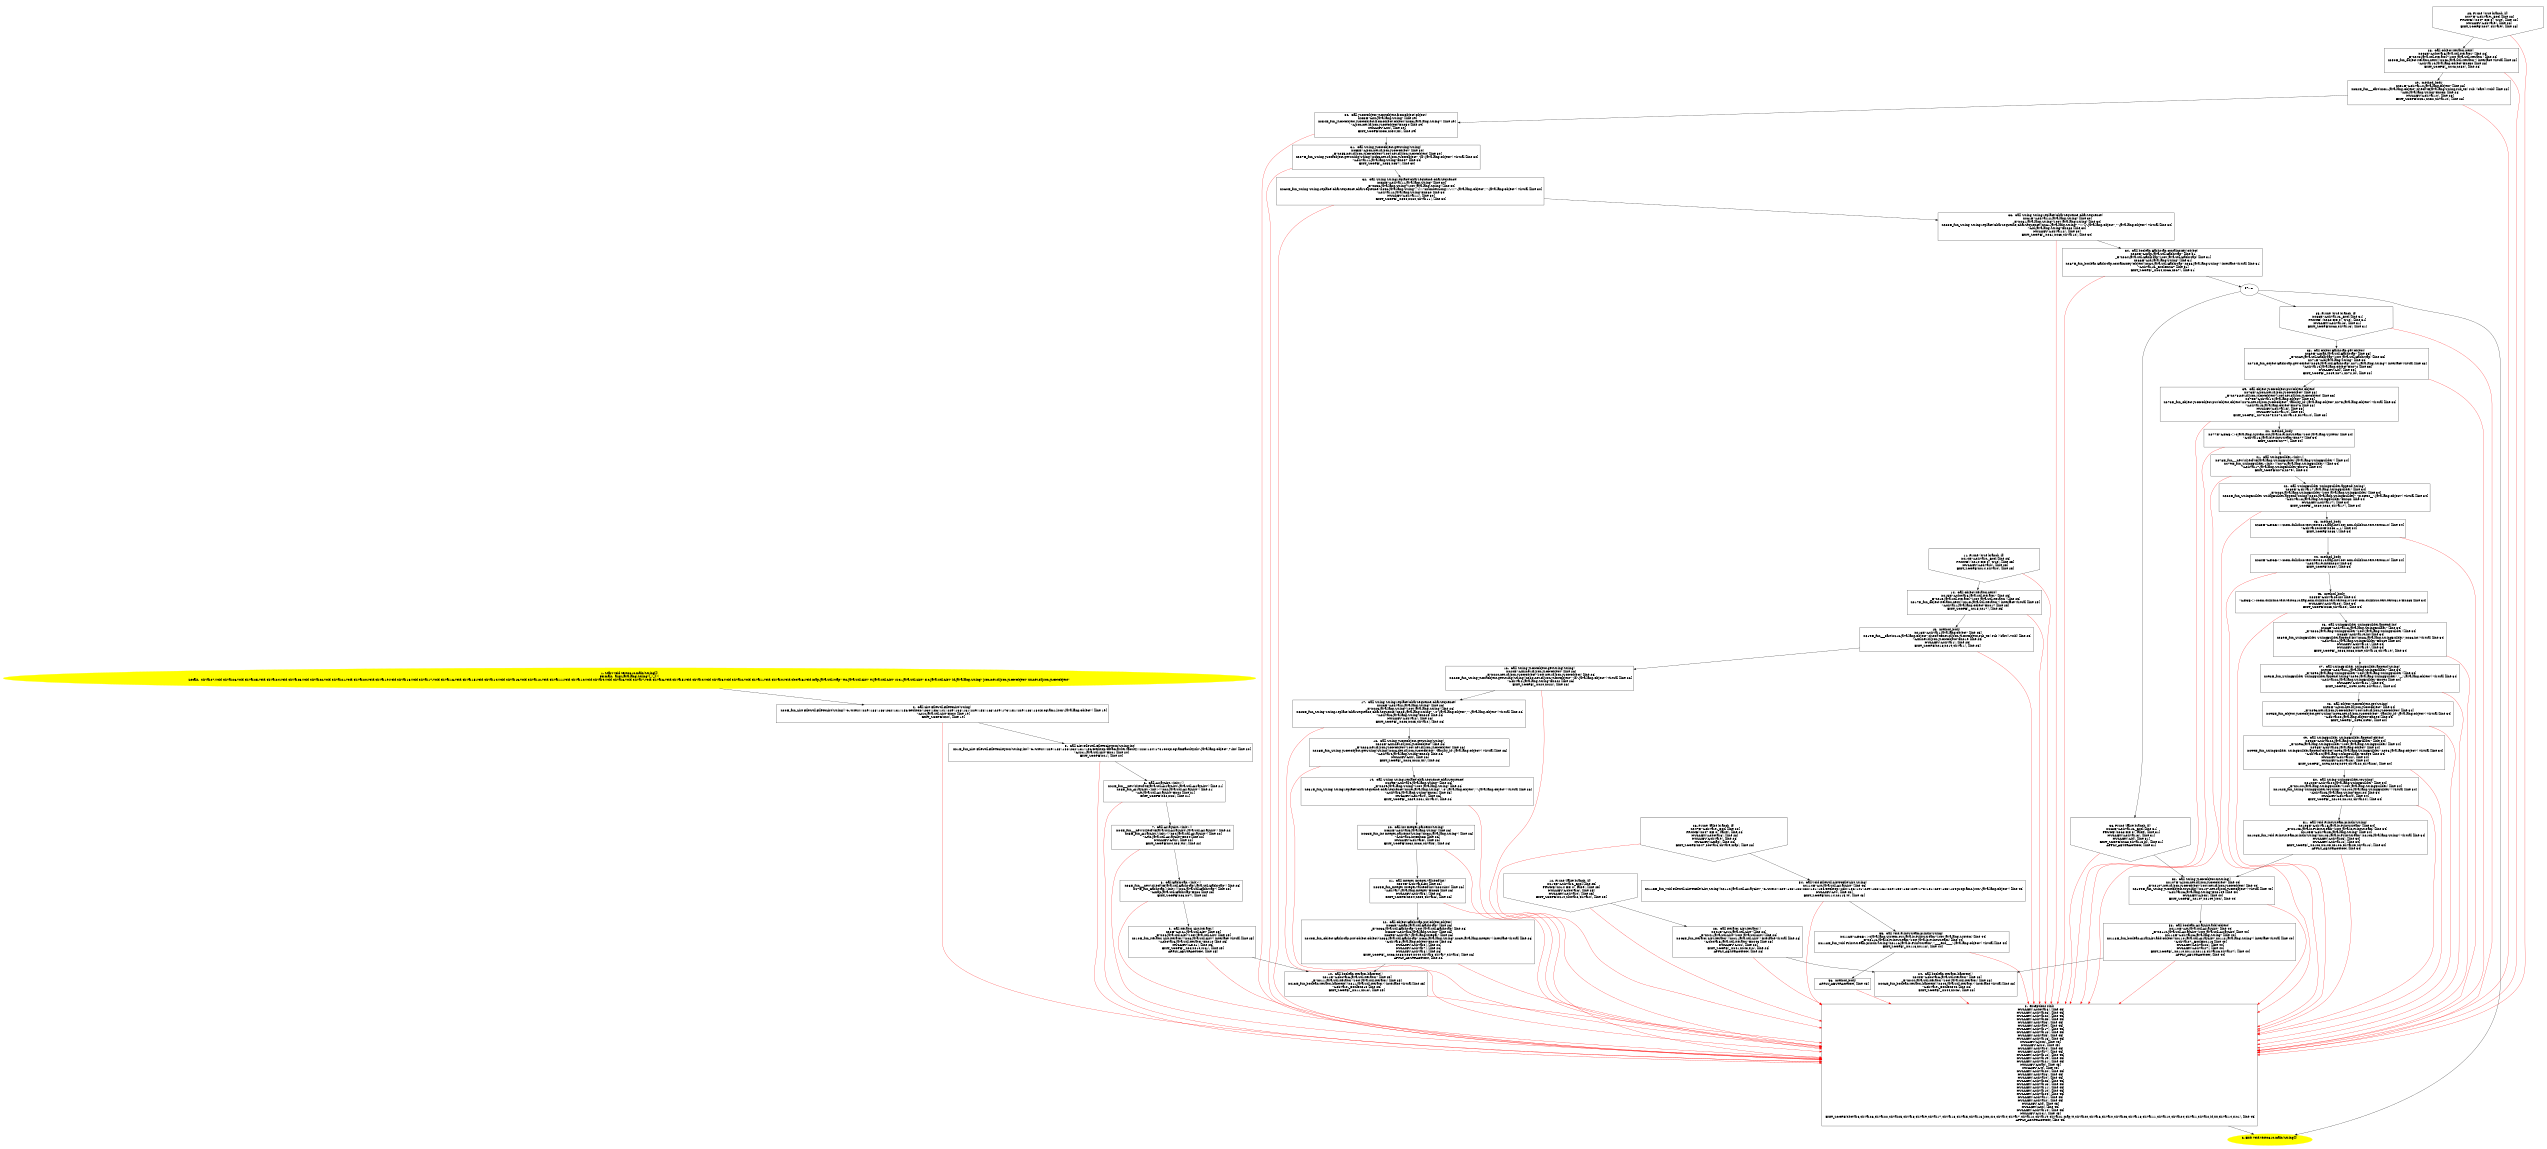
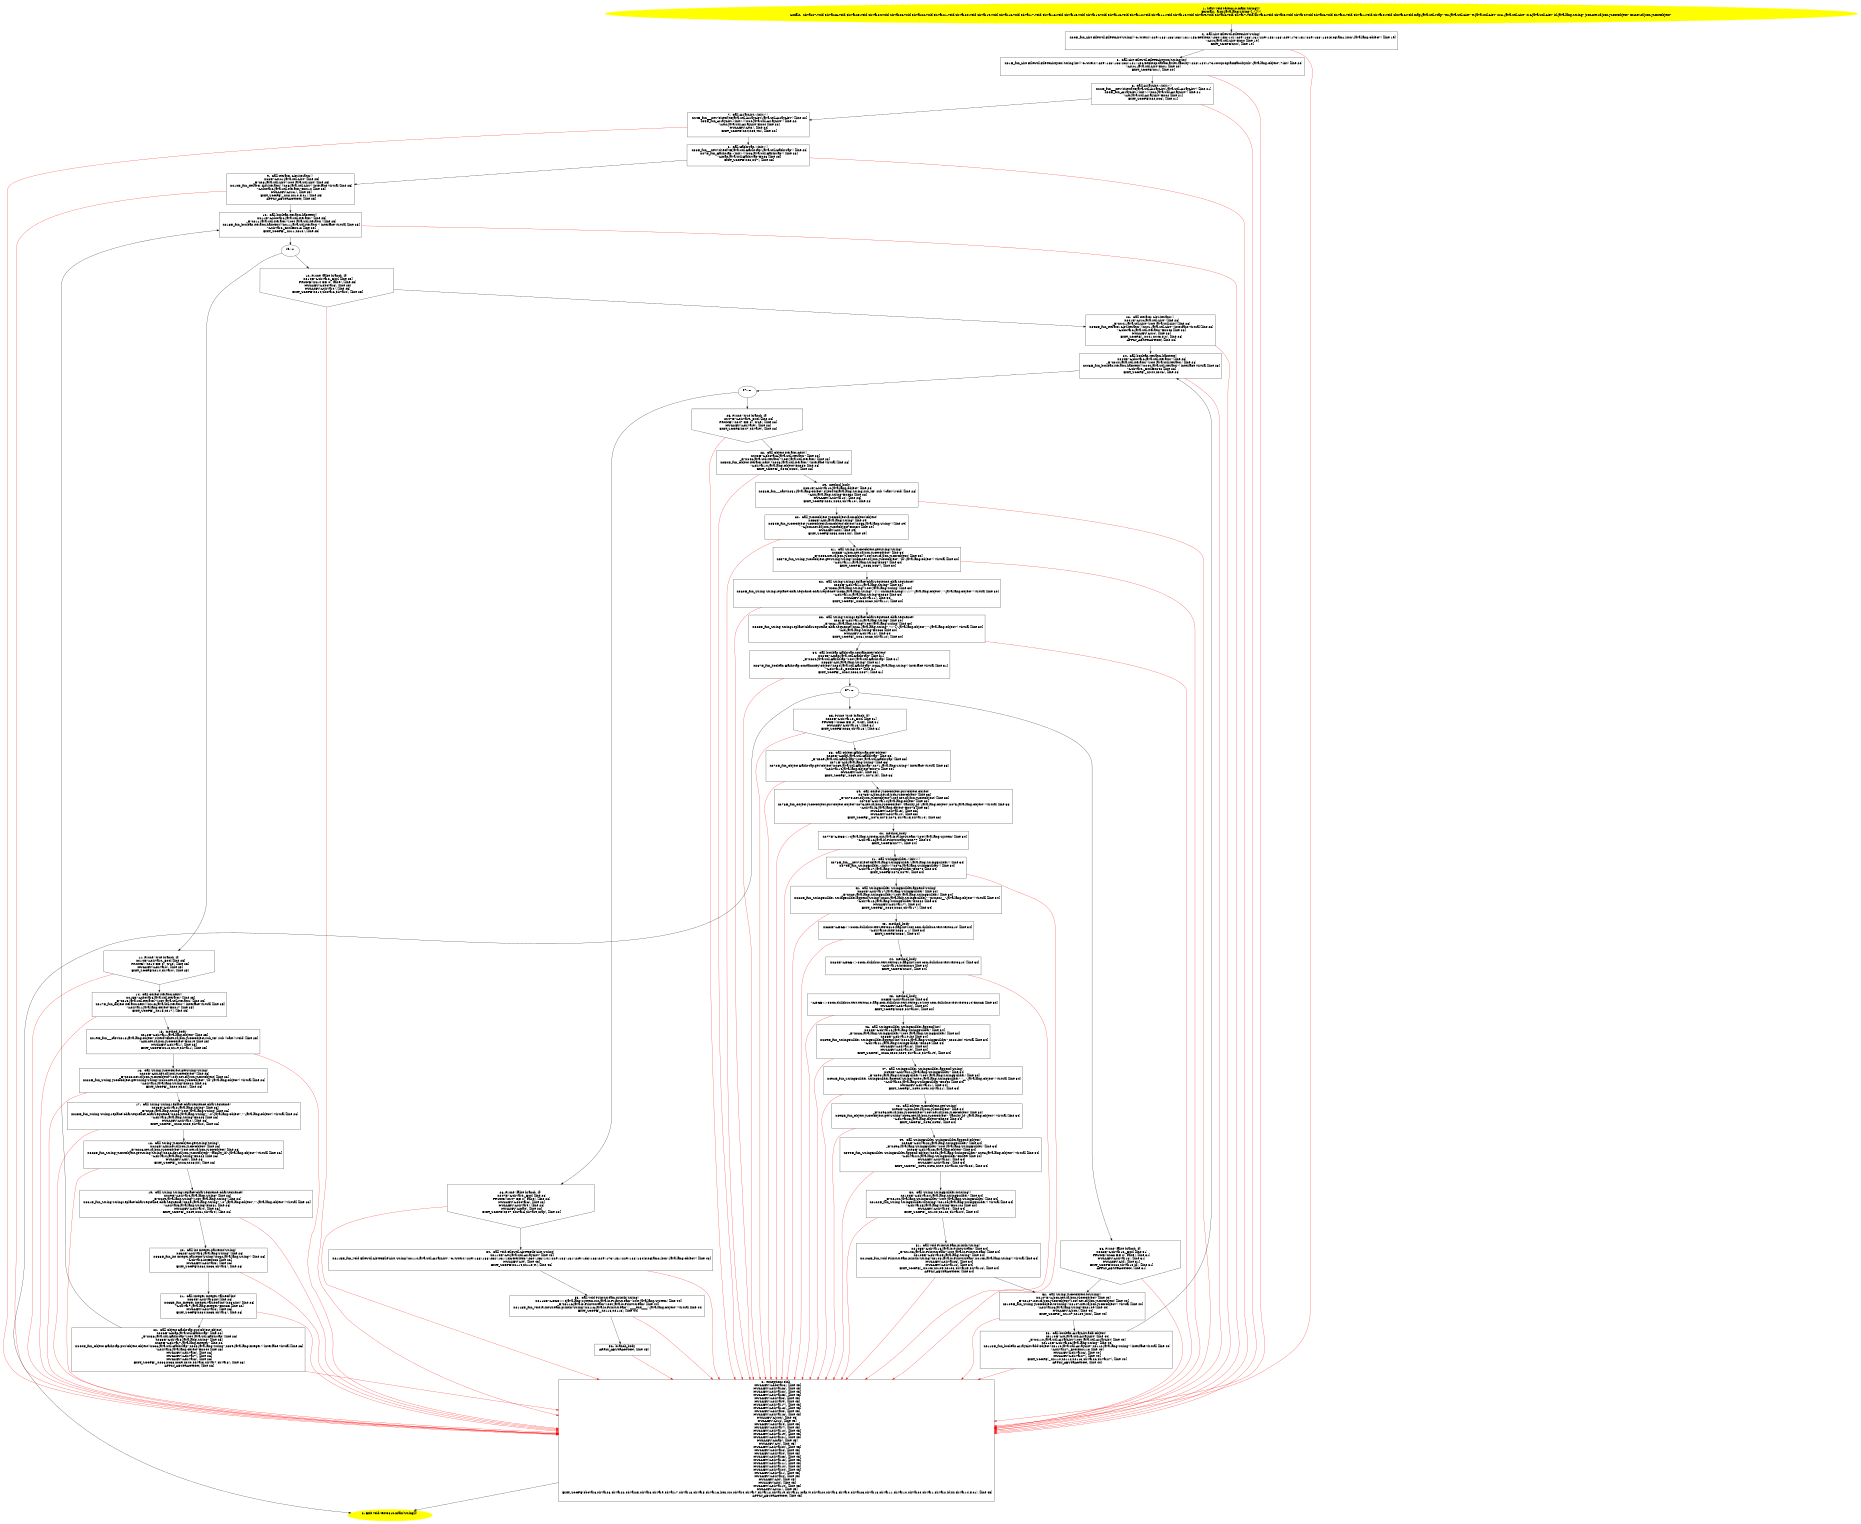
none -> (290, 251)
none -> (747, 392)
(1843, 984) -> (623, 1350)
